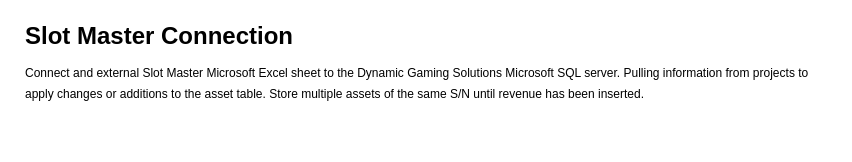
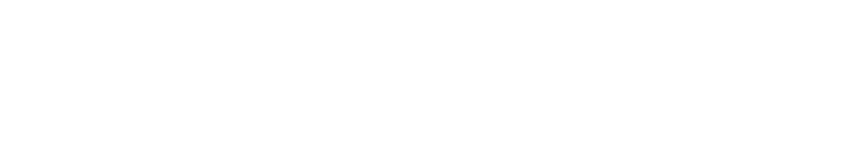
(426, 81) -> none
